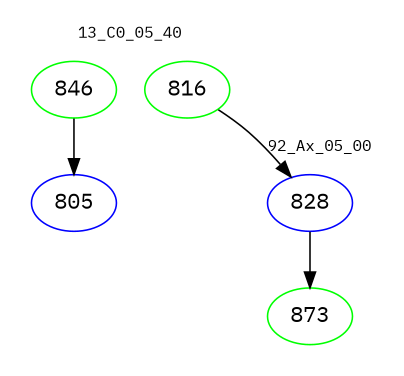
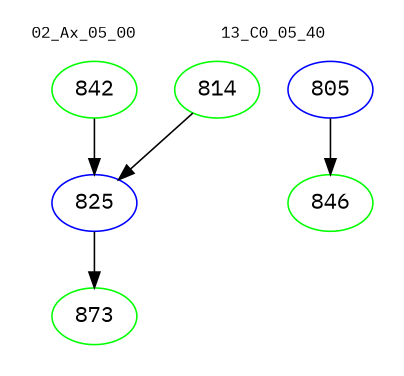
none -> (94, 90)
(187, 90) -> (217, 90)
(74, 139) -> (330, 139)
(320, 147) -> (84, 34)
(310, 203) -> (94, 203)
